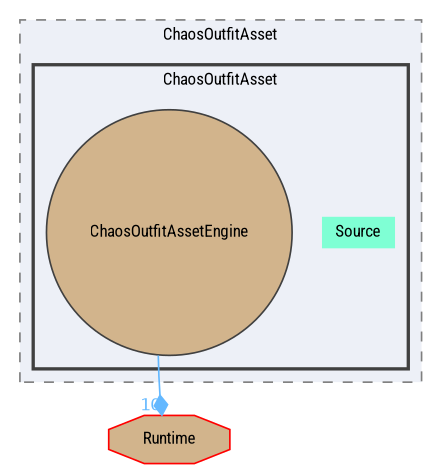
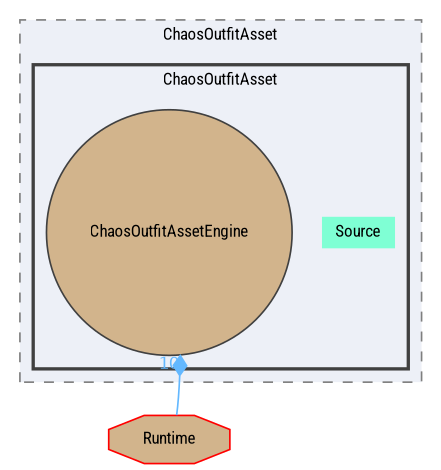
(159, 375) -> (179, 396)
